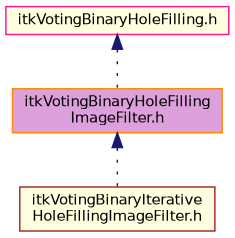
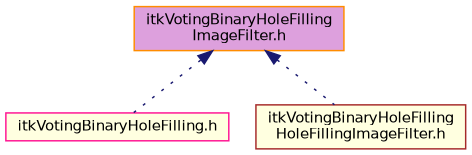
(117, 69) -> (167, 86)
(117, 209) -> (361, 127)
